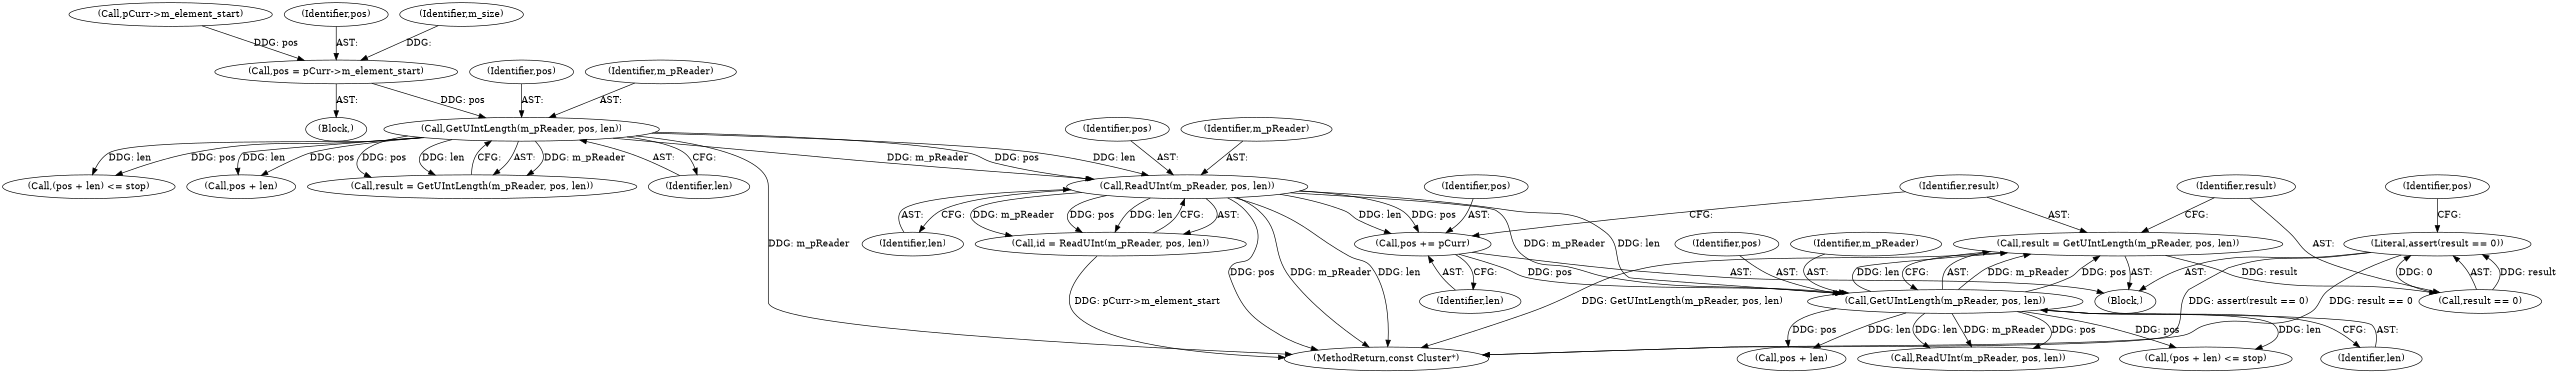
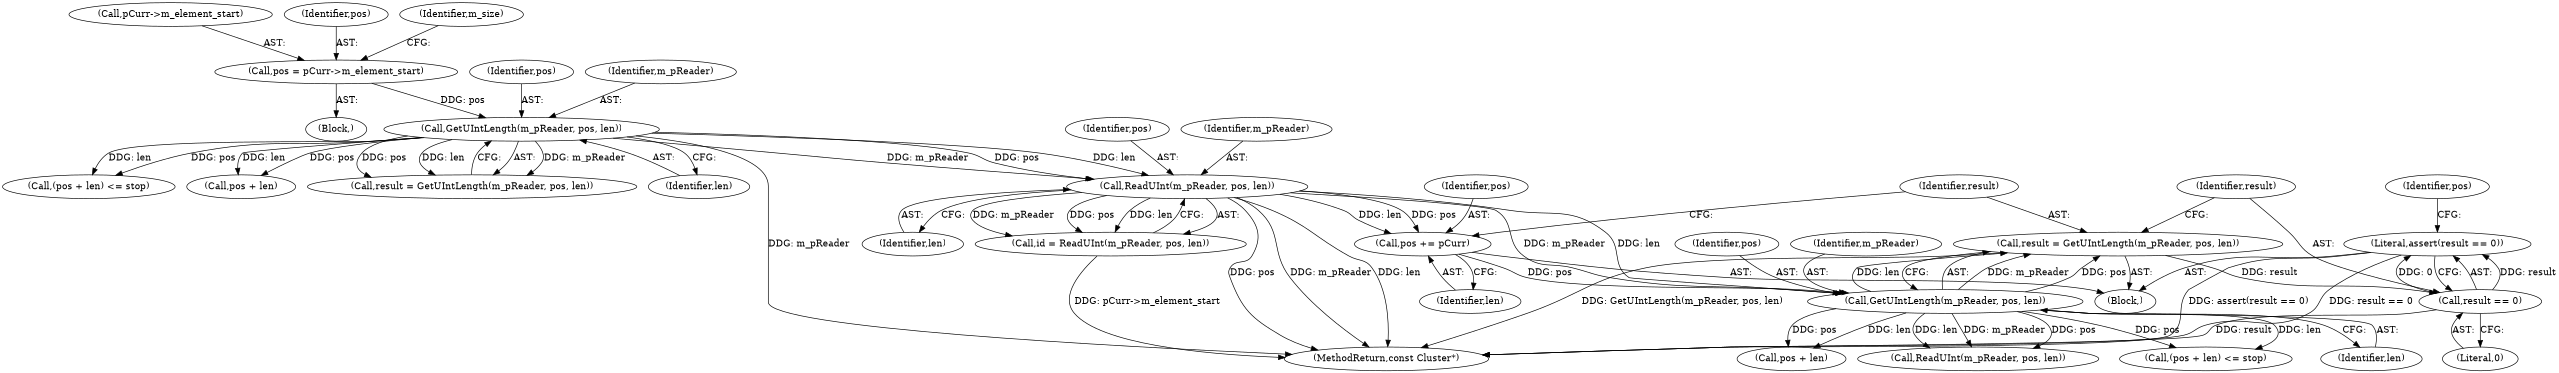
(276, 43) -> (276, 43)
(420, 43) -> (420, 43)
none -> (2436, 273)
none -> (2203, 335)
none -> (2480, 359)
